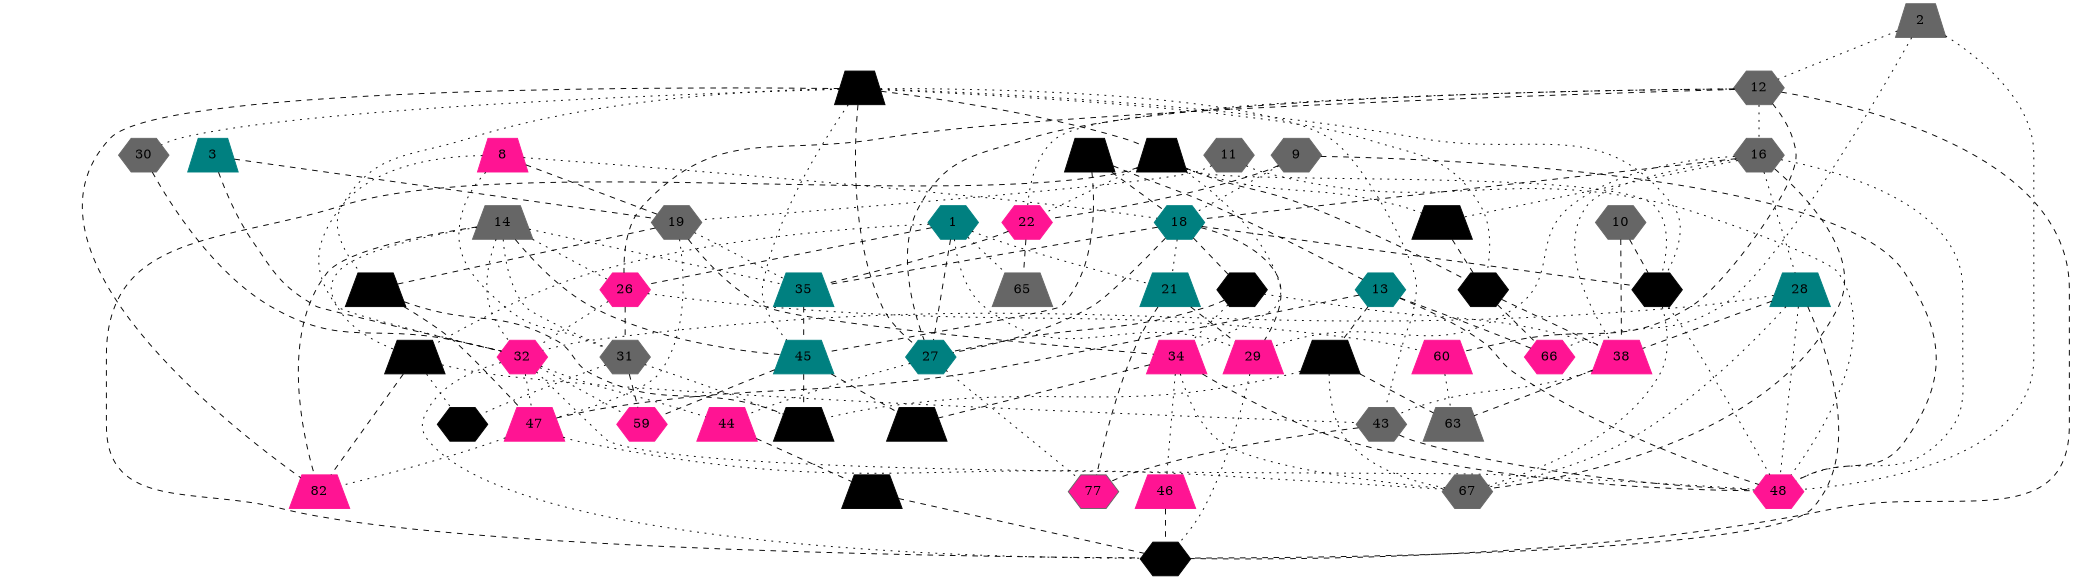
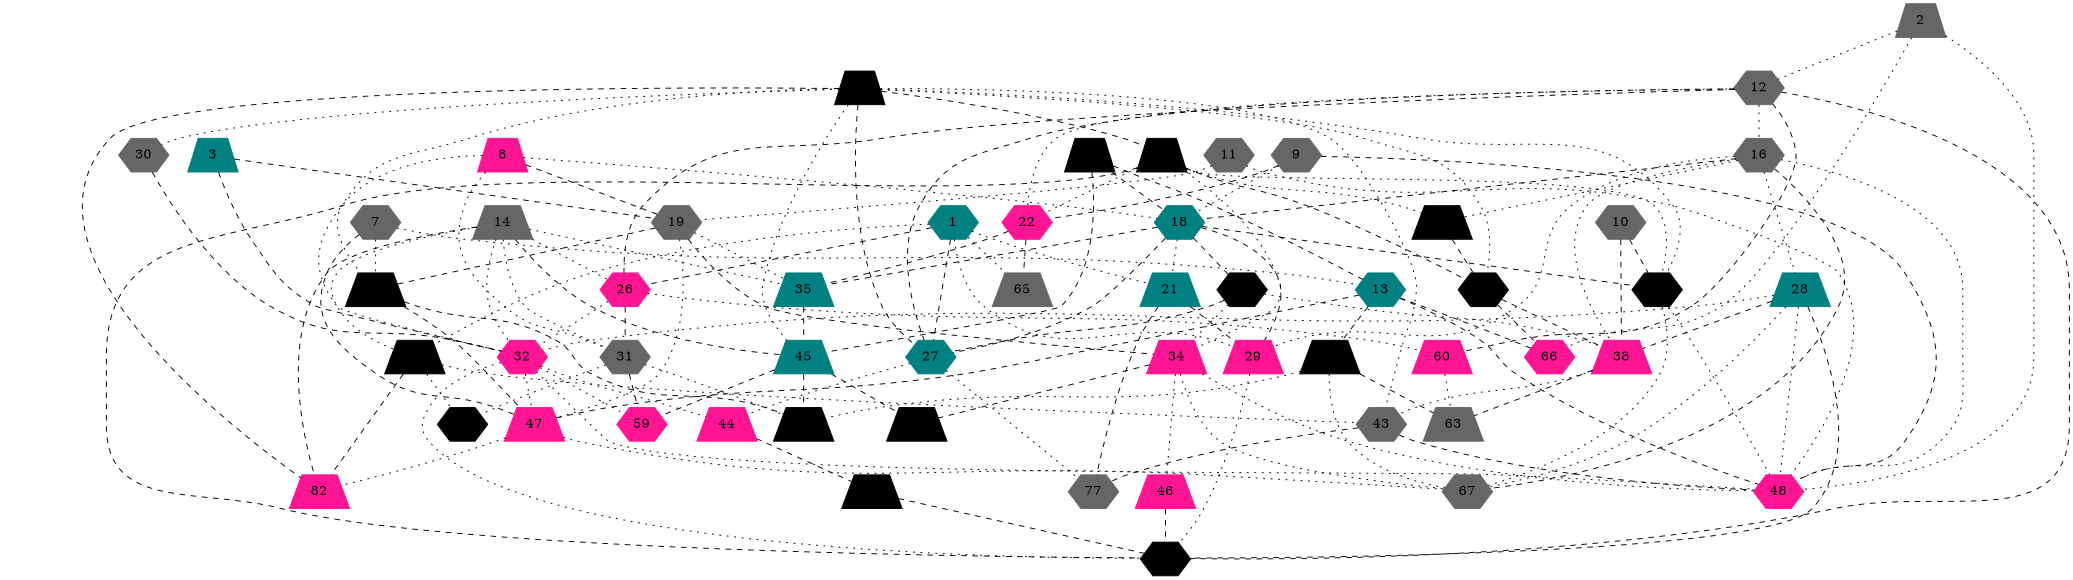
none -> (376, 222)
(1470, 468) -> (1470, 468)
(1094, 492) -> (1094, 492)
